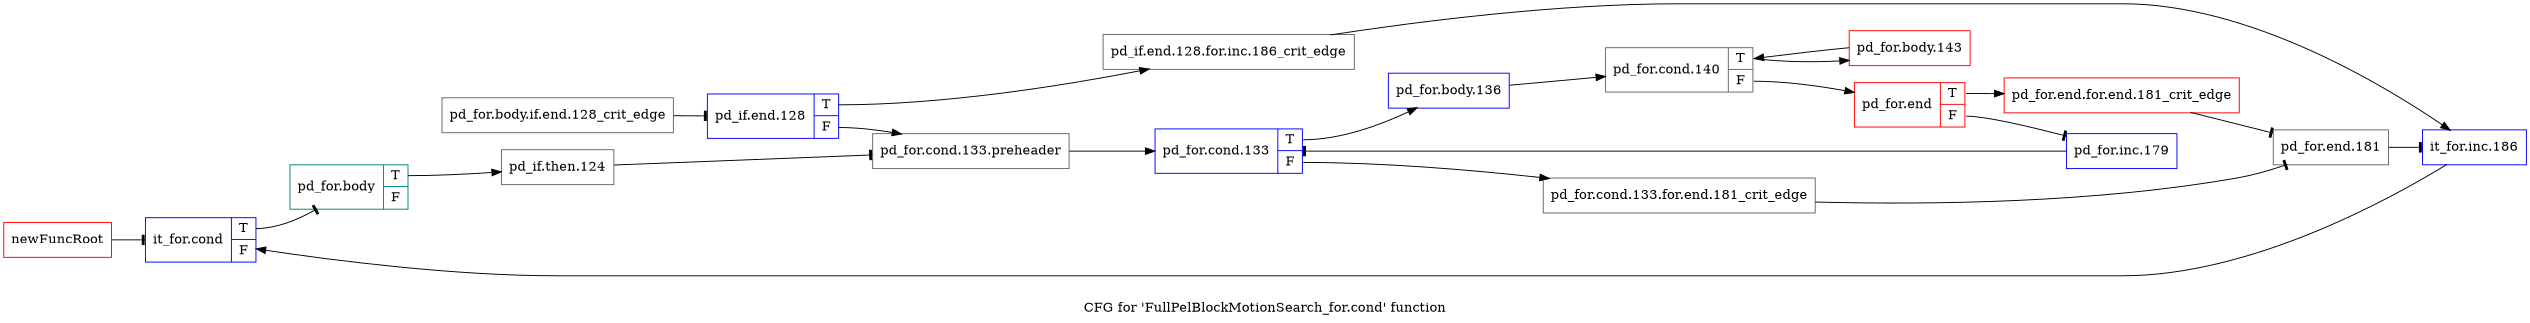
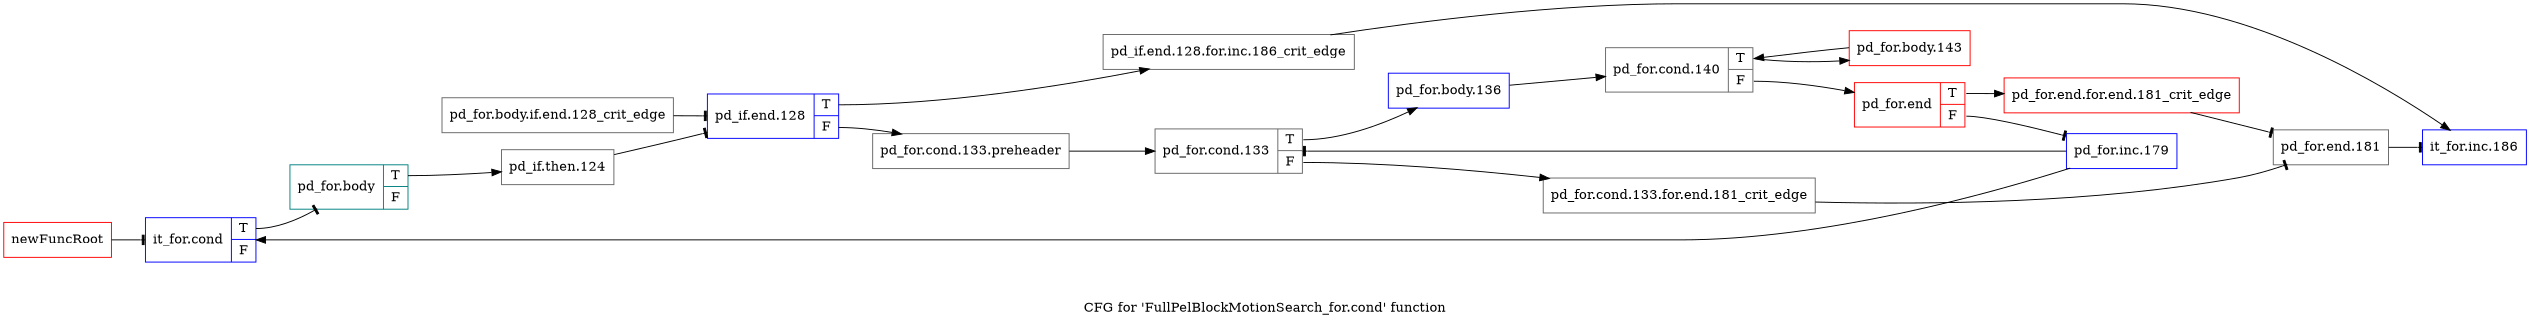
(1229, 151) -> (1229, 151)
(741, 160) -> (658, 144)
(1367, 276) -> (1172, 240)
